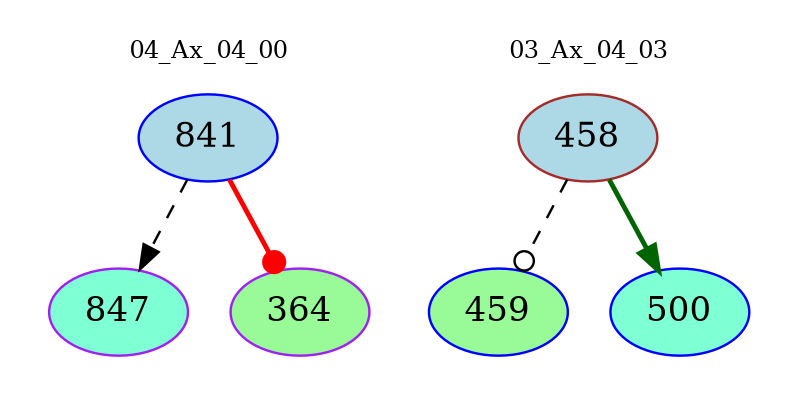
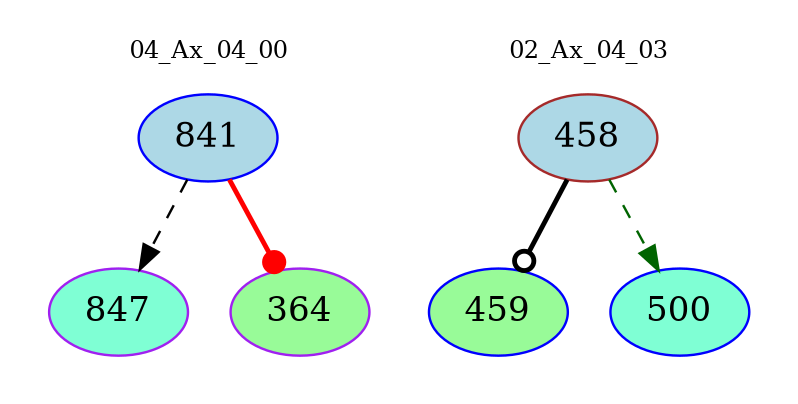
(589, 52) -> (589, 52)
(628, 214) -> (628, 214)
(548, 216) -> (548, 216)
